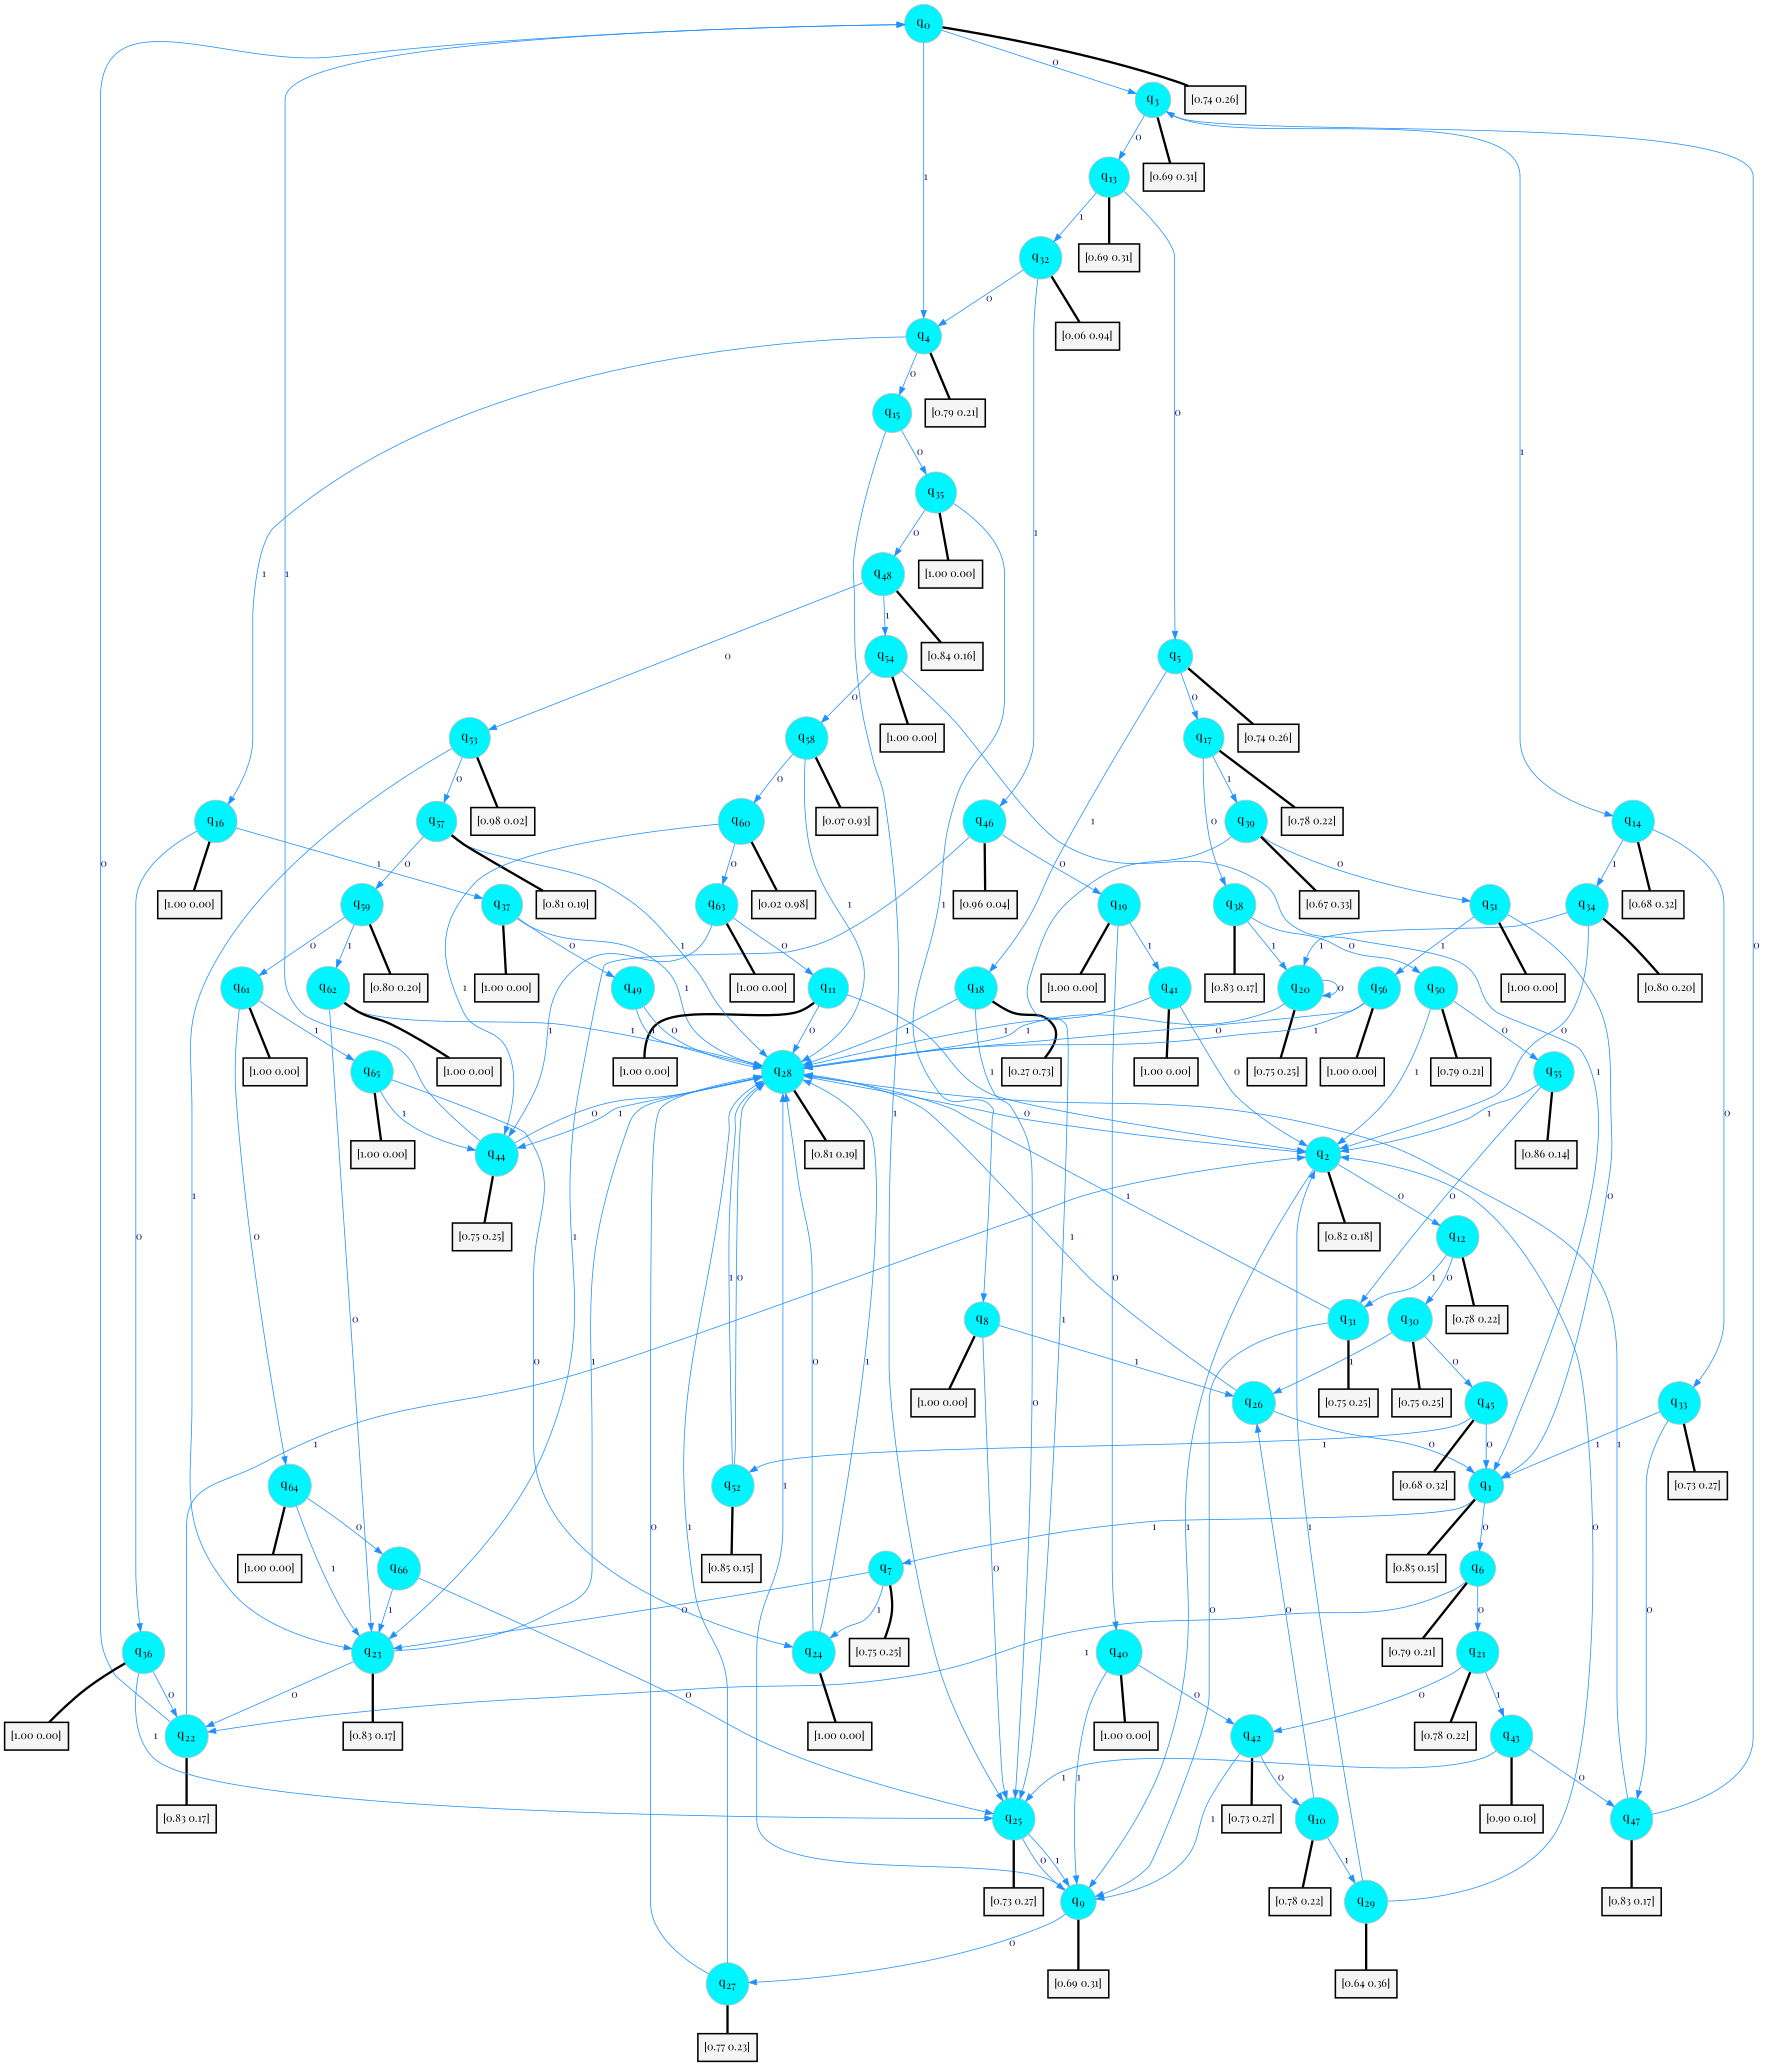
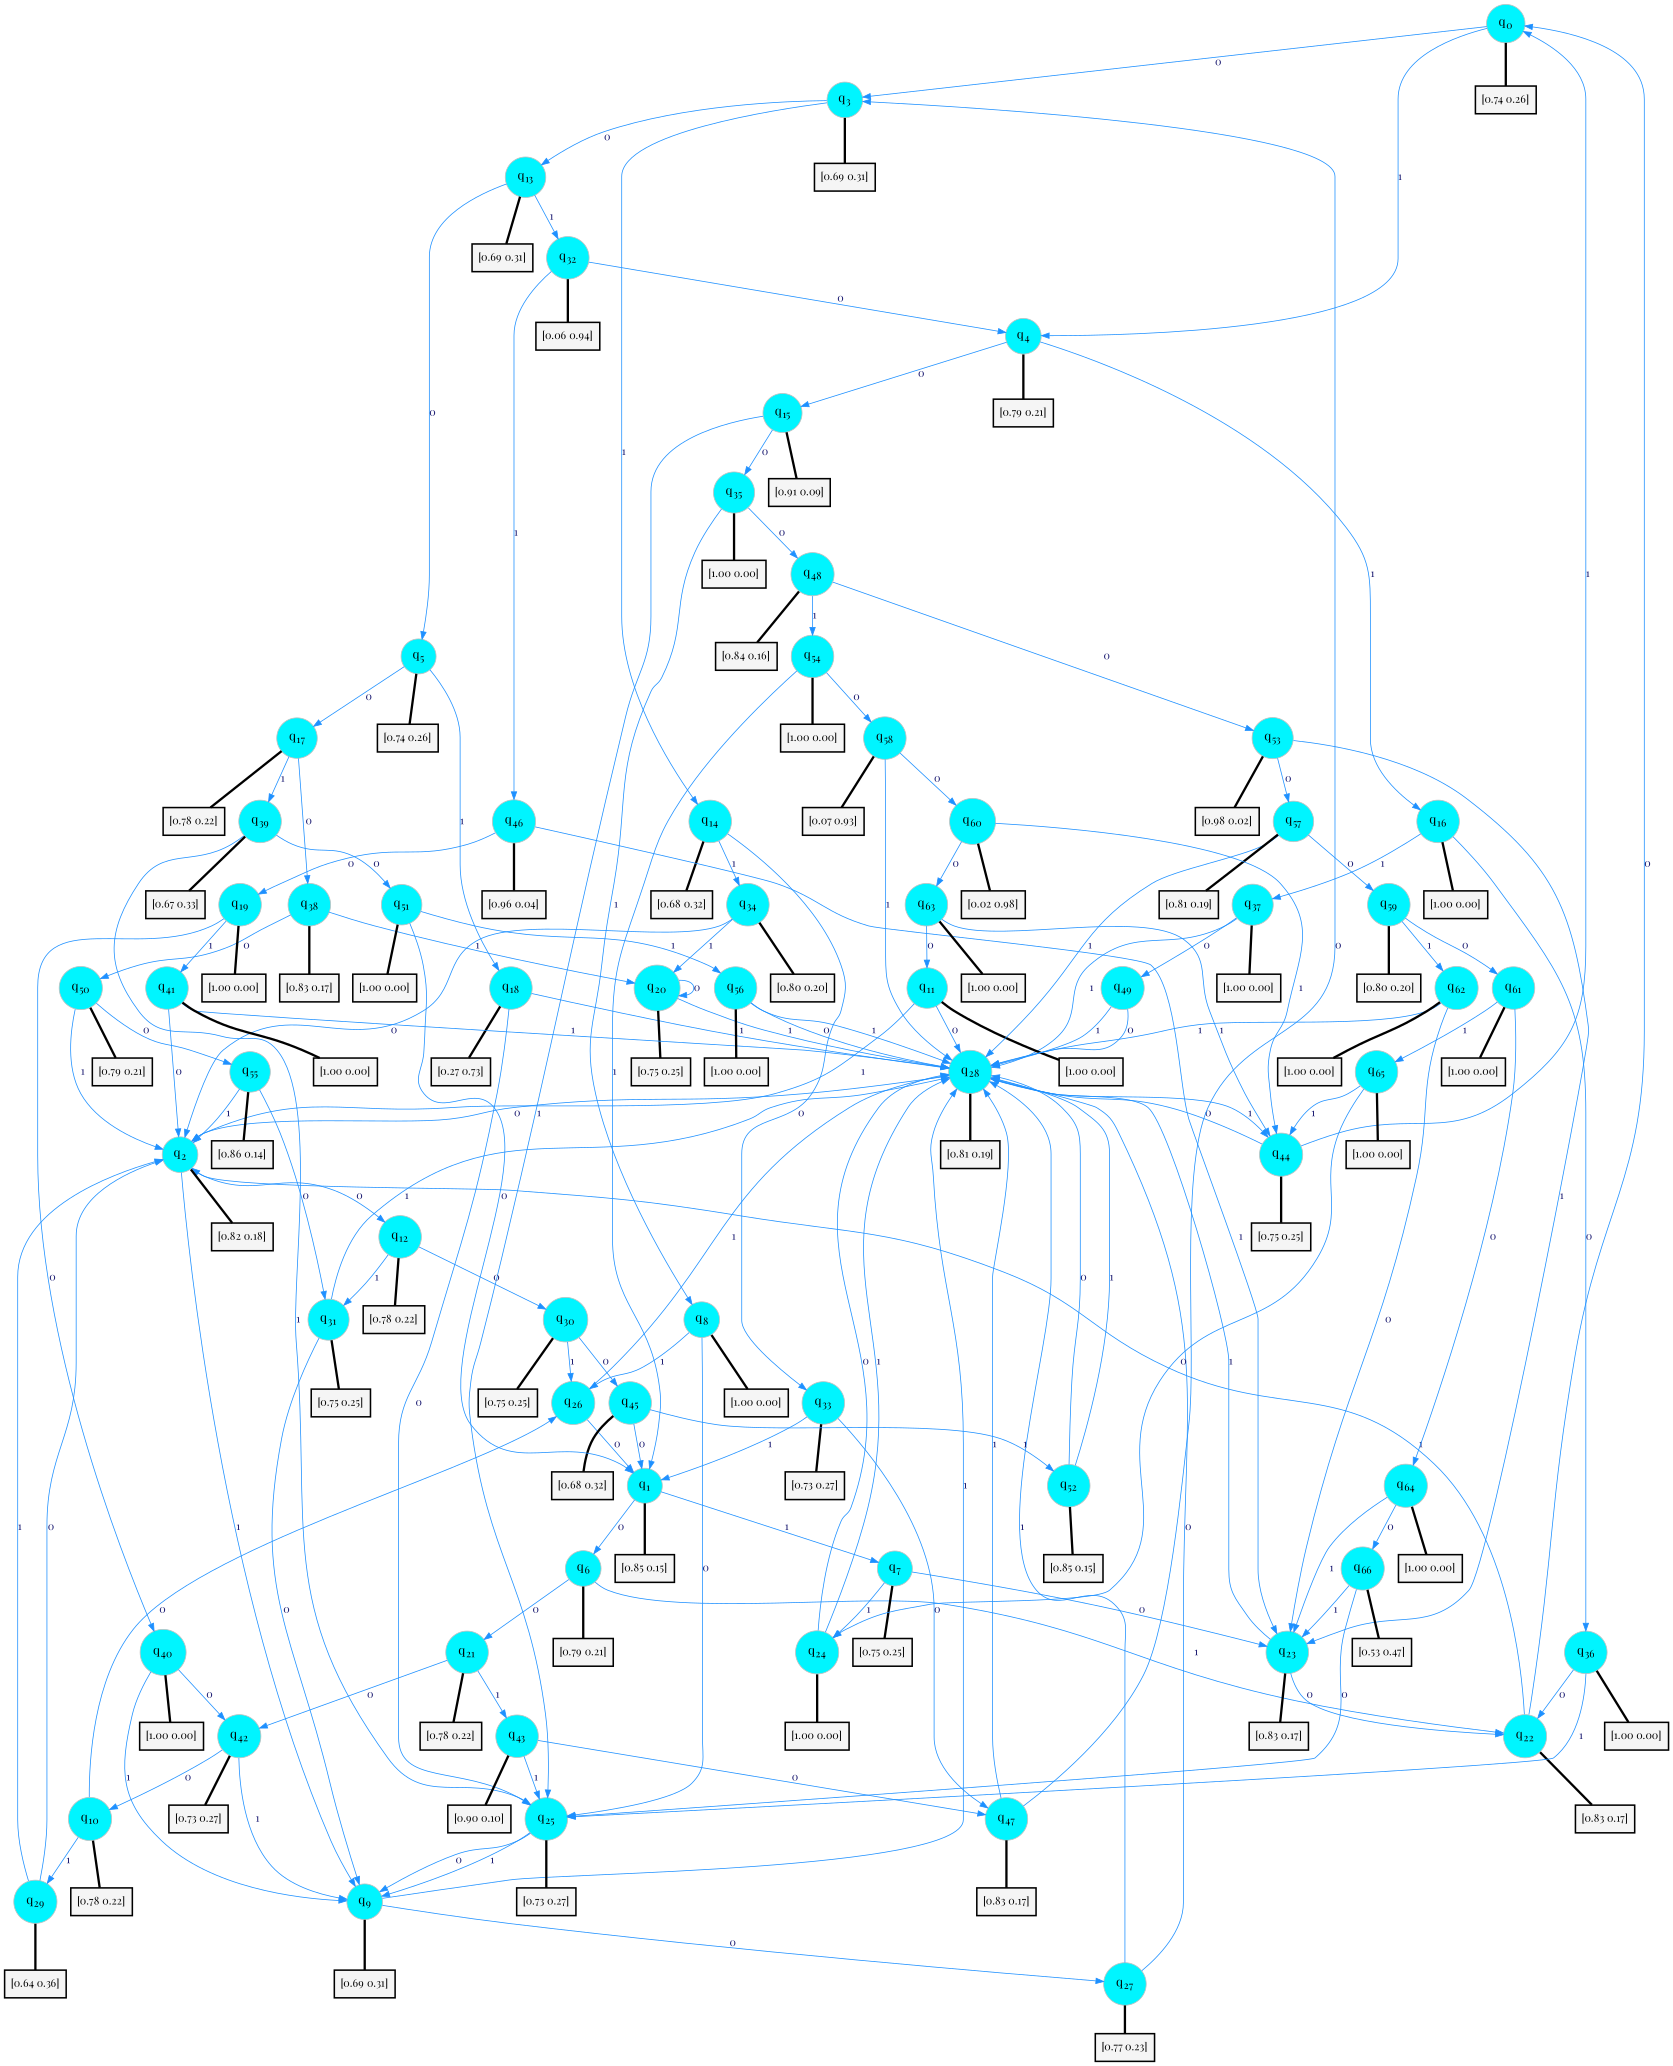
none -> (799, 493)
none -> (1382, 1652)
